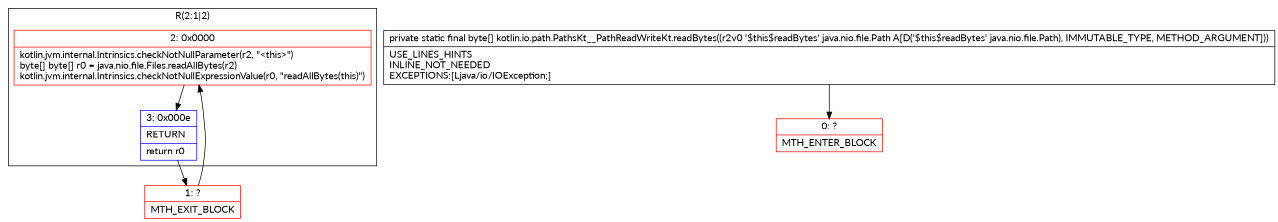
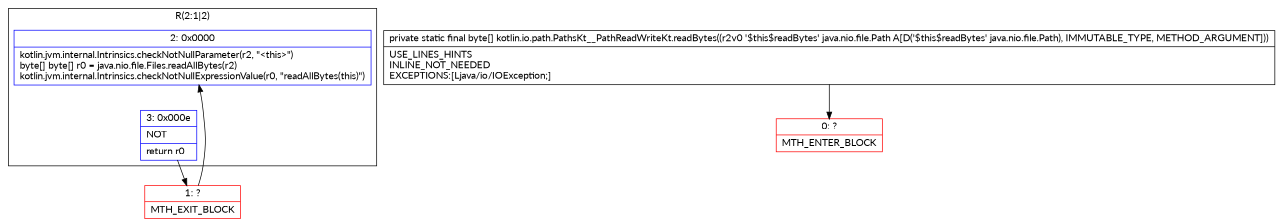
(193, 58) -> (193, 58)
(181, 94) -> none
(166, 135) -> (157, 135)
